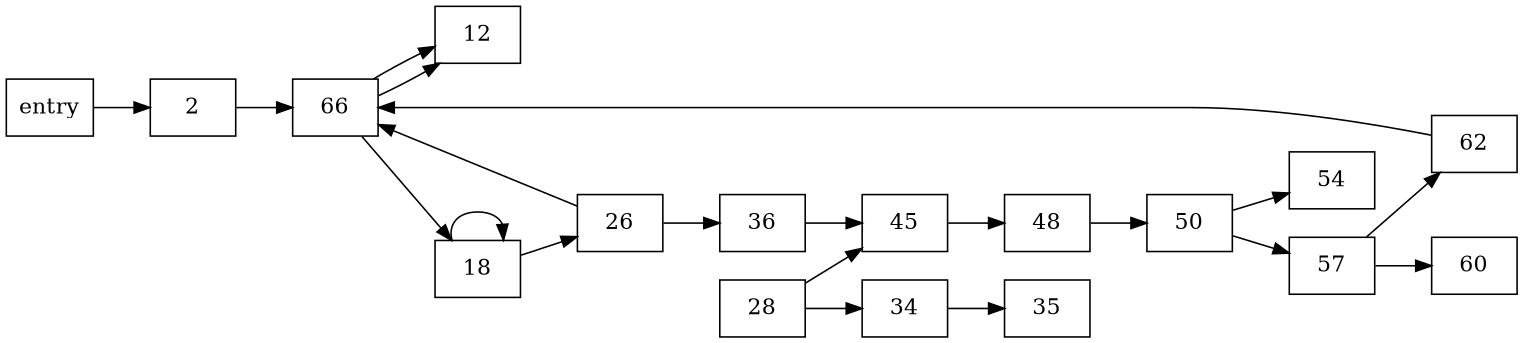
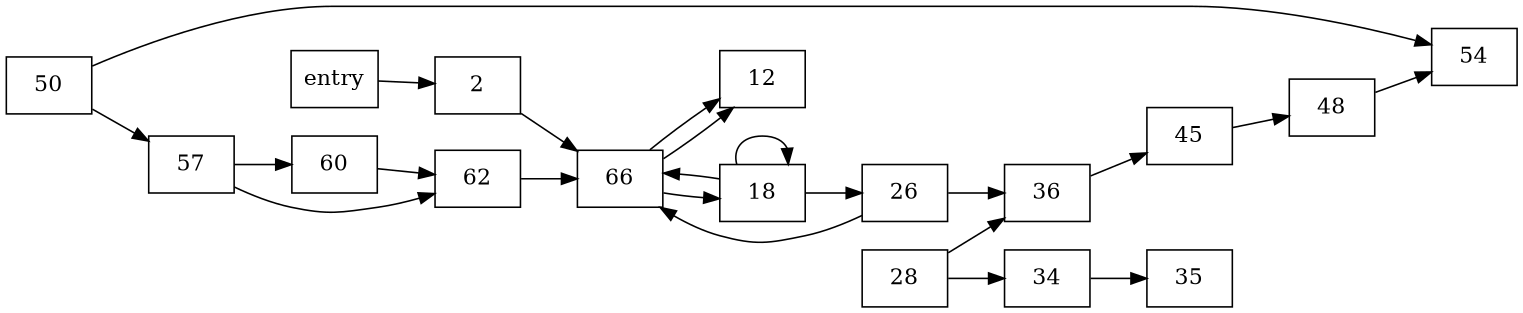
none -> (398, 171)
none -> (700, 176)
(1111, 223) -> (1396, 85)
(827, 270) -> (969, 240)
